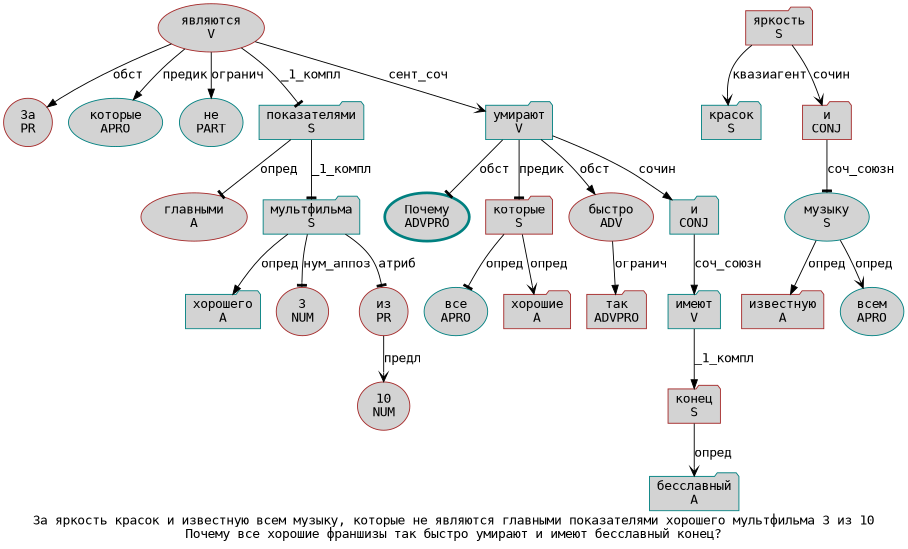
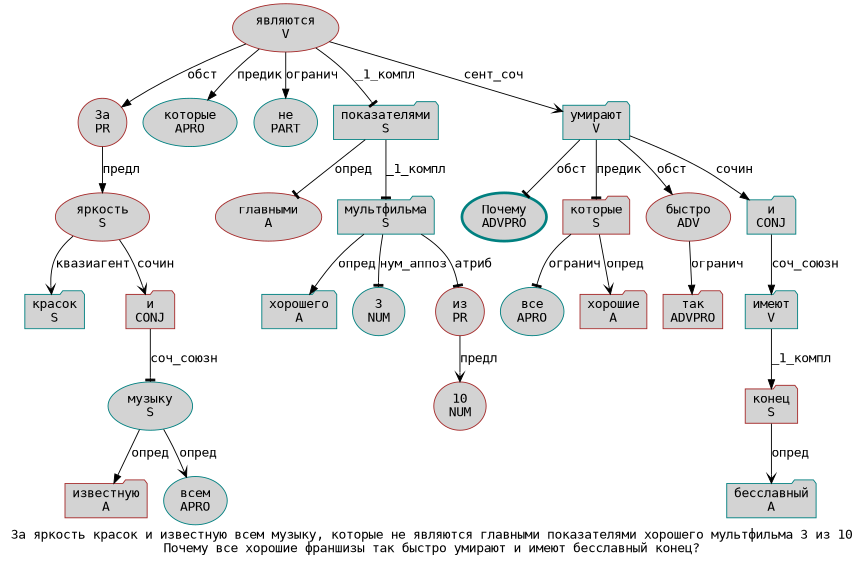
(779, 28) -> (102, 217)
none -> (102, 165)
(505, 264) -> (575, 264)
(302, 312) -> (379, 312)
